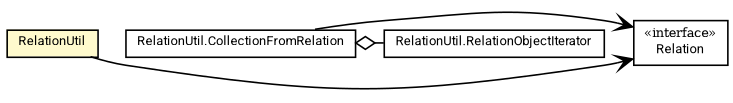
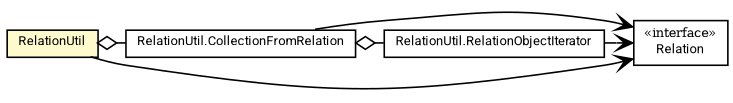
none -> (121, 43)
none -> (611, 43)
